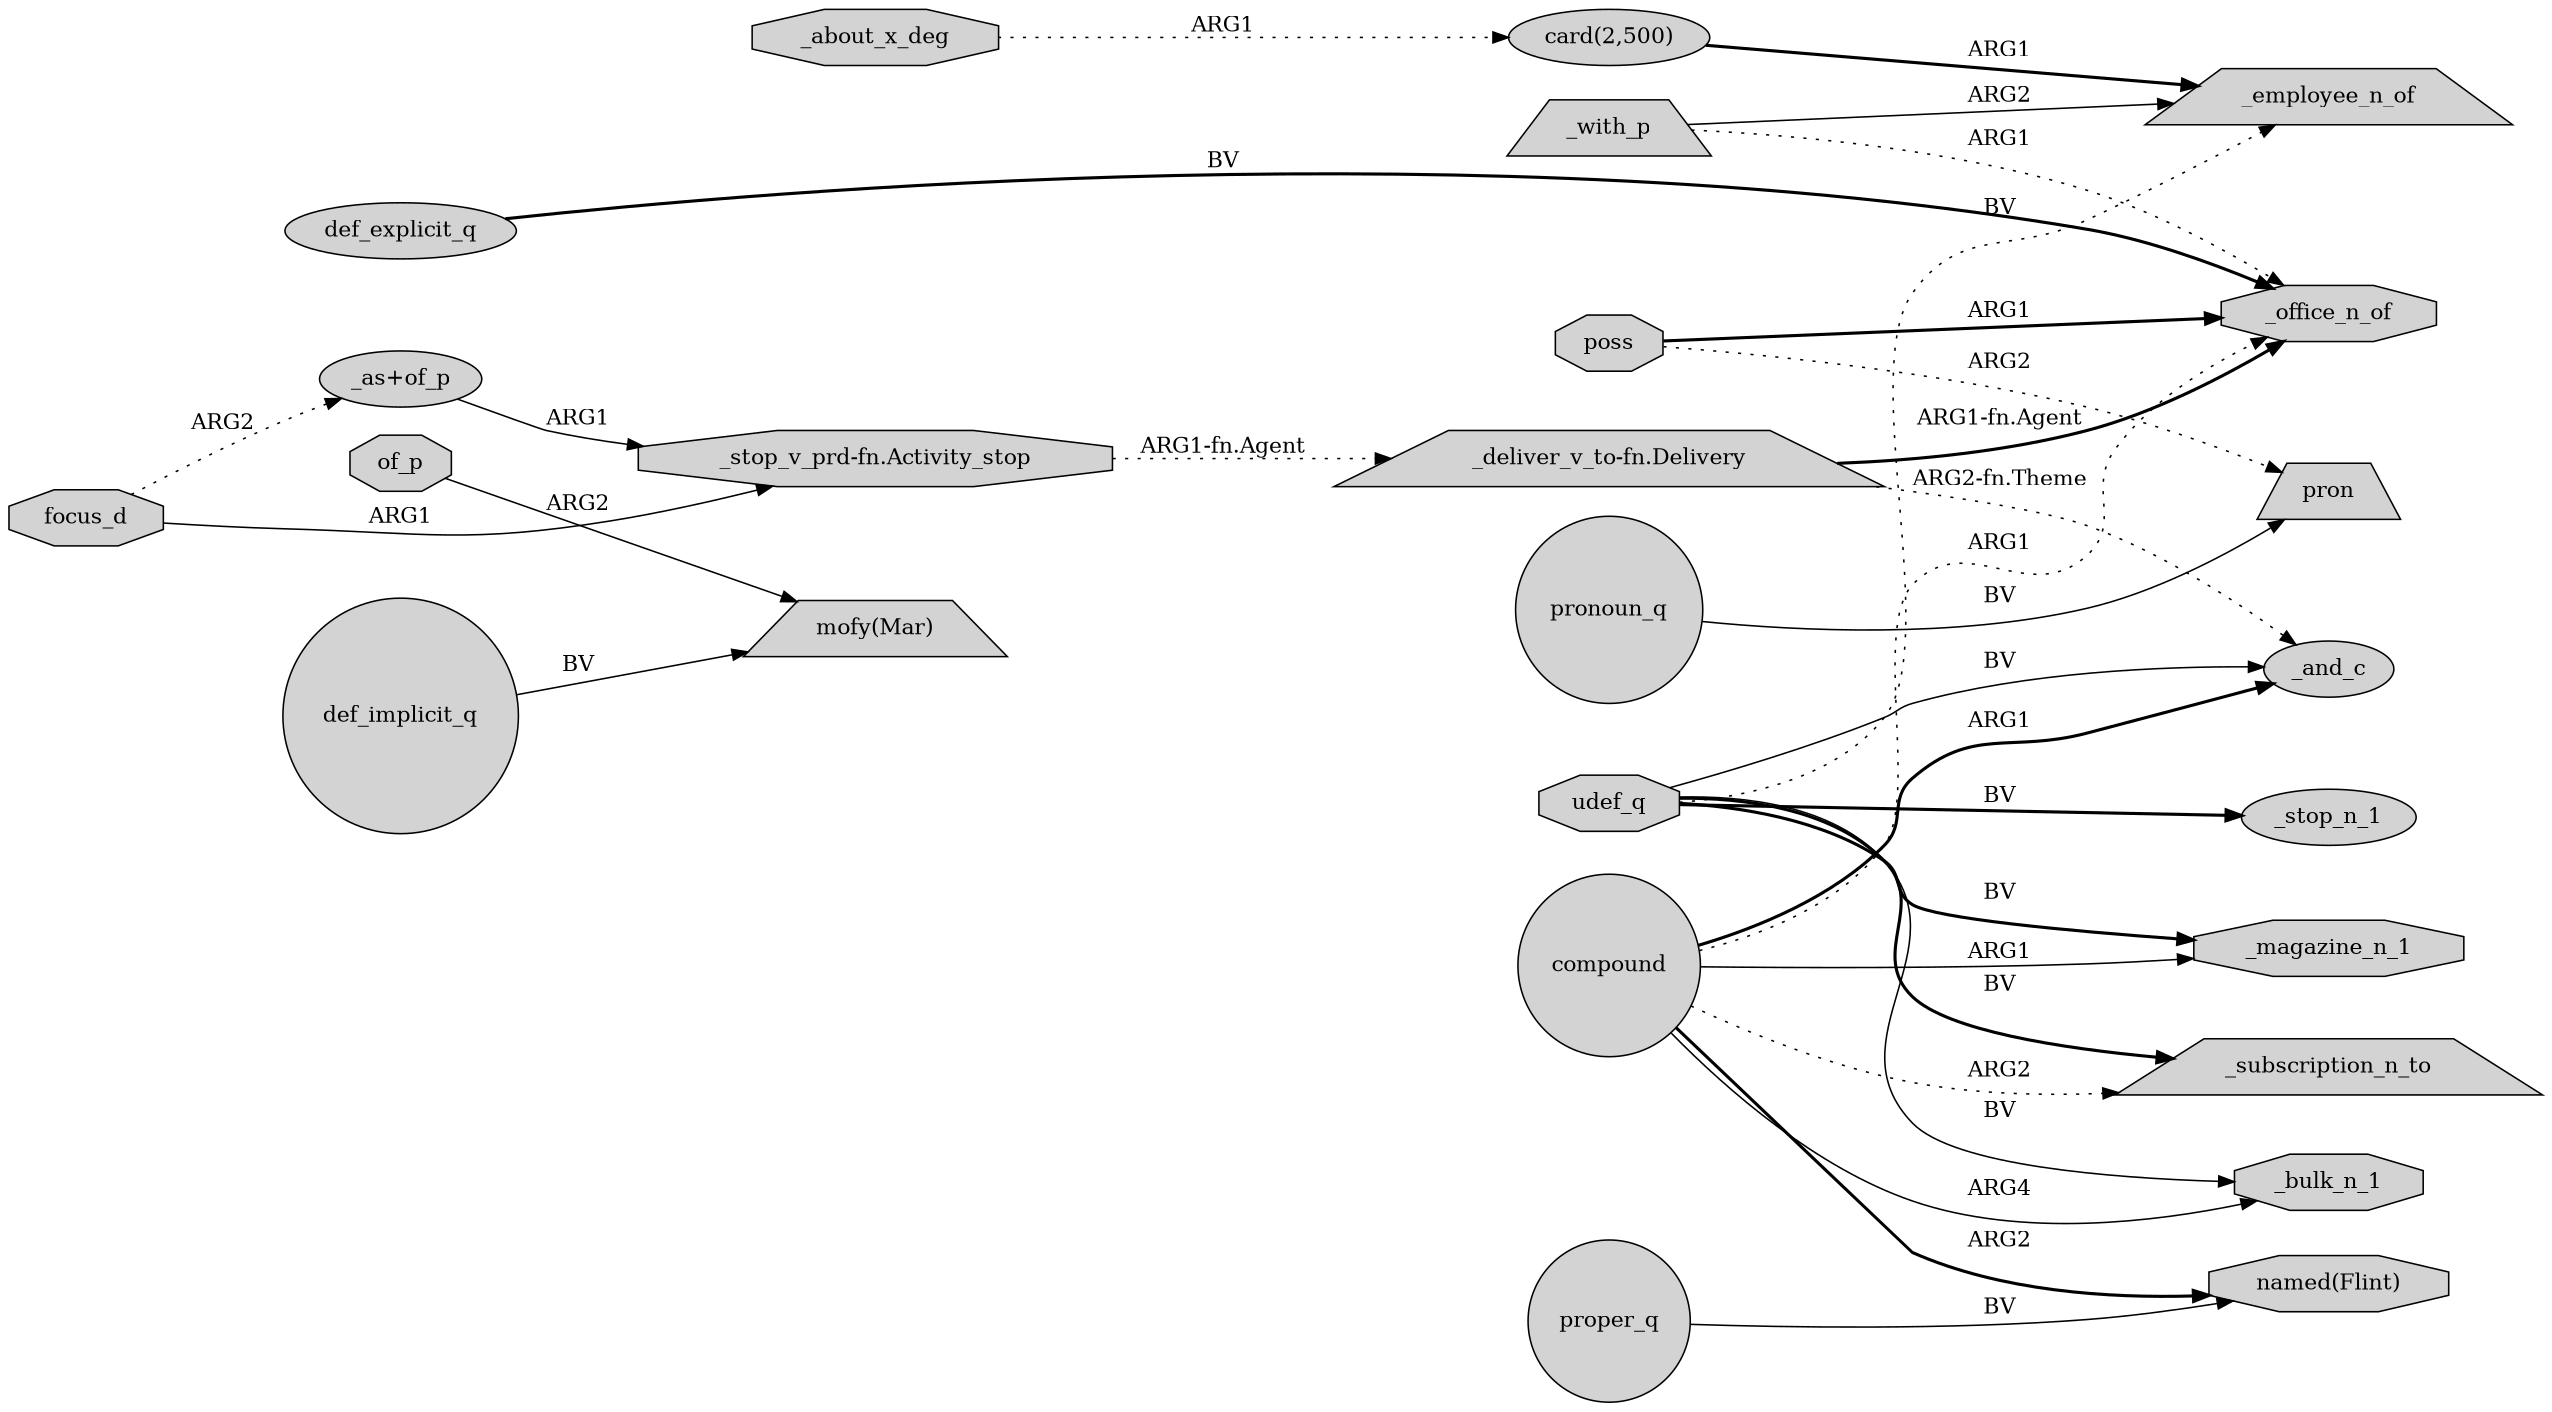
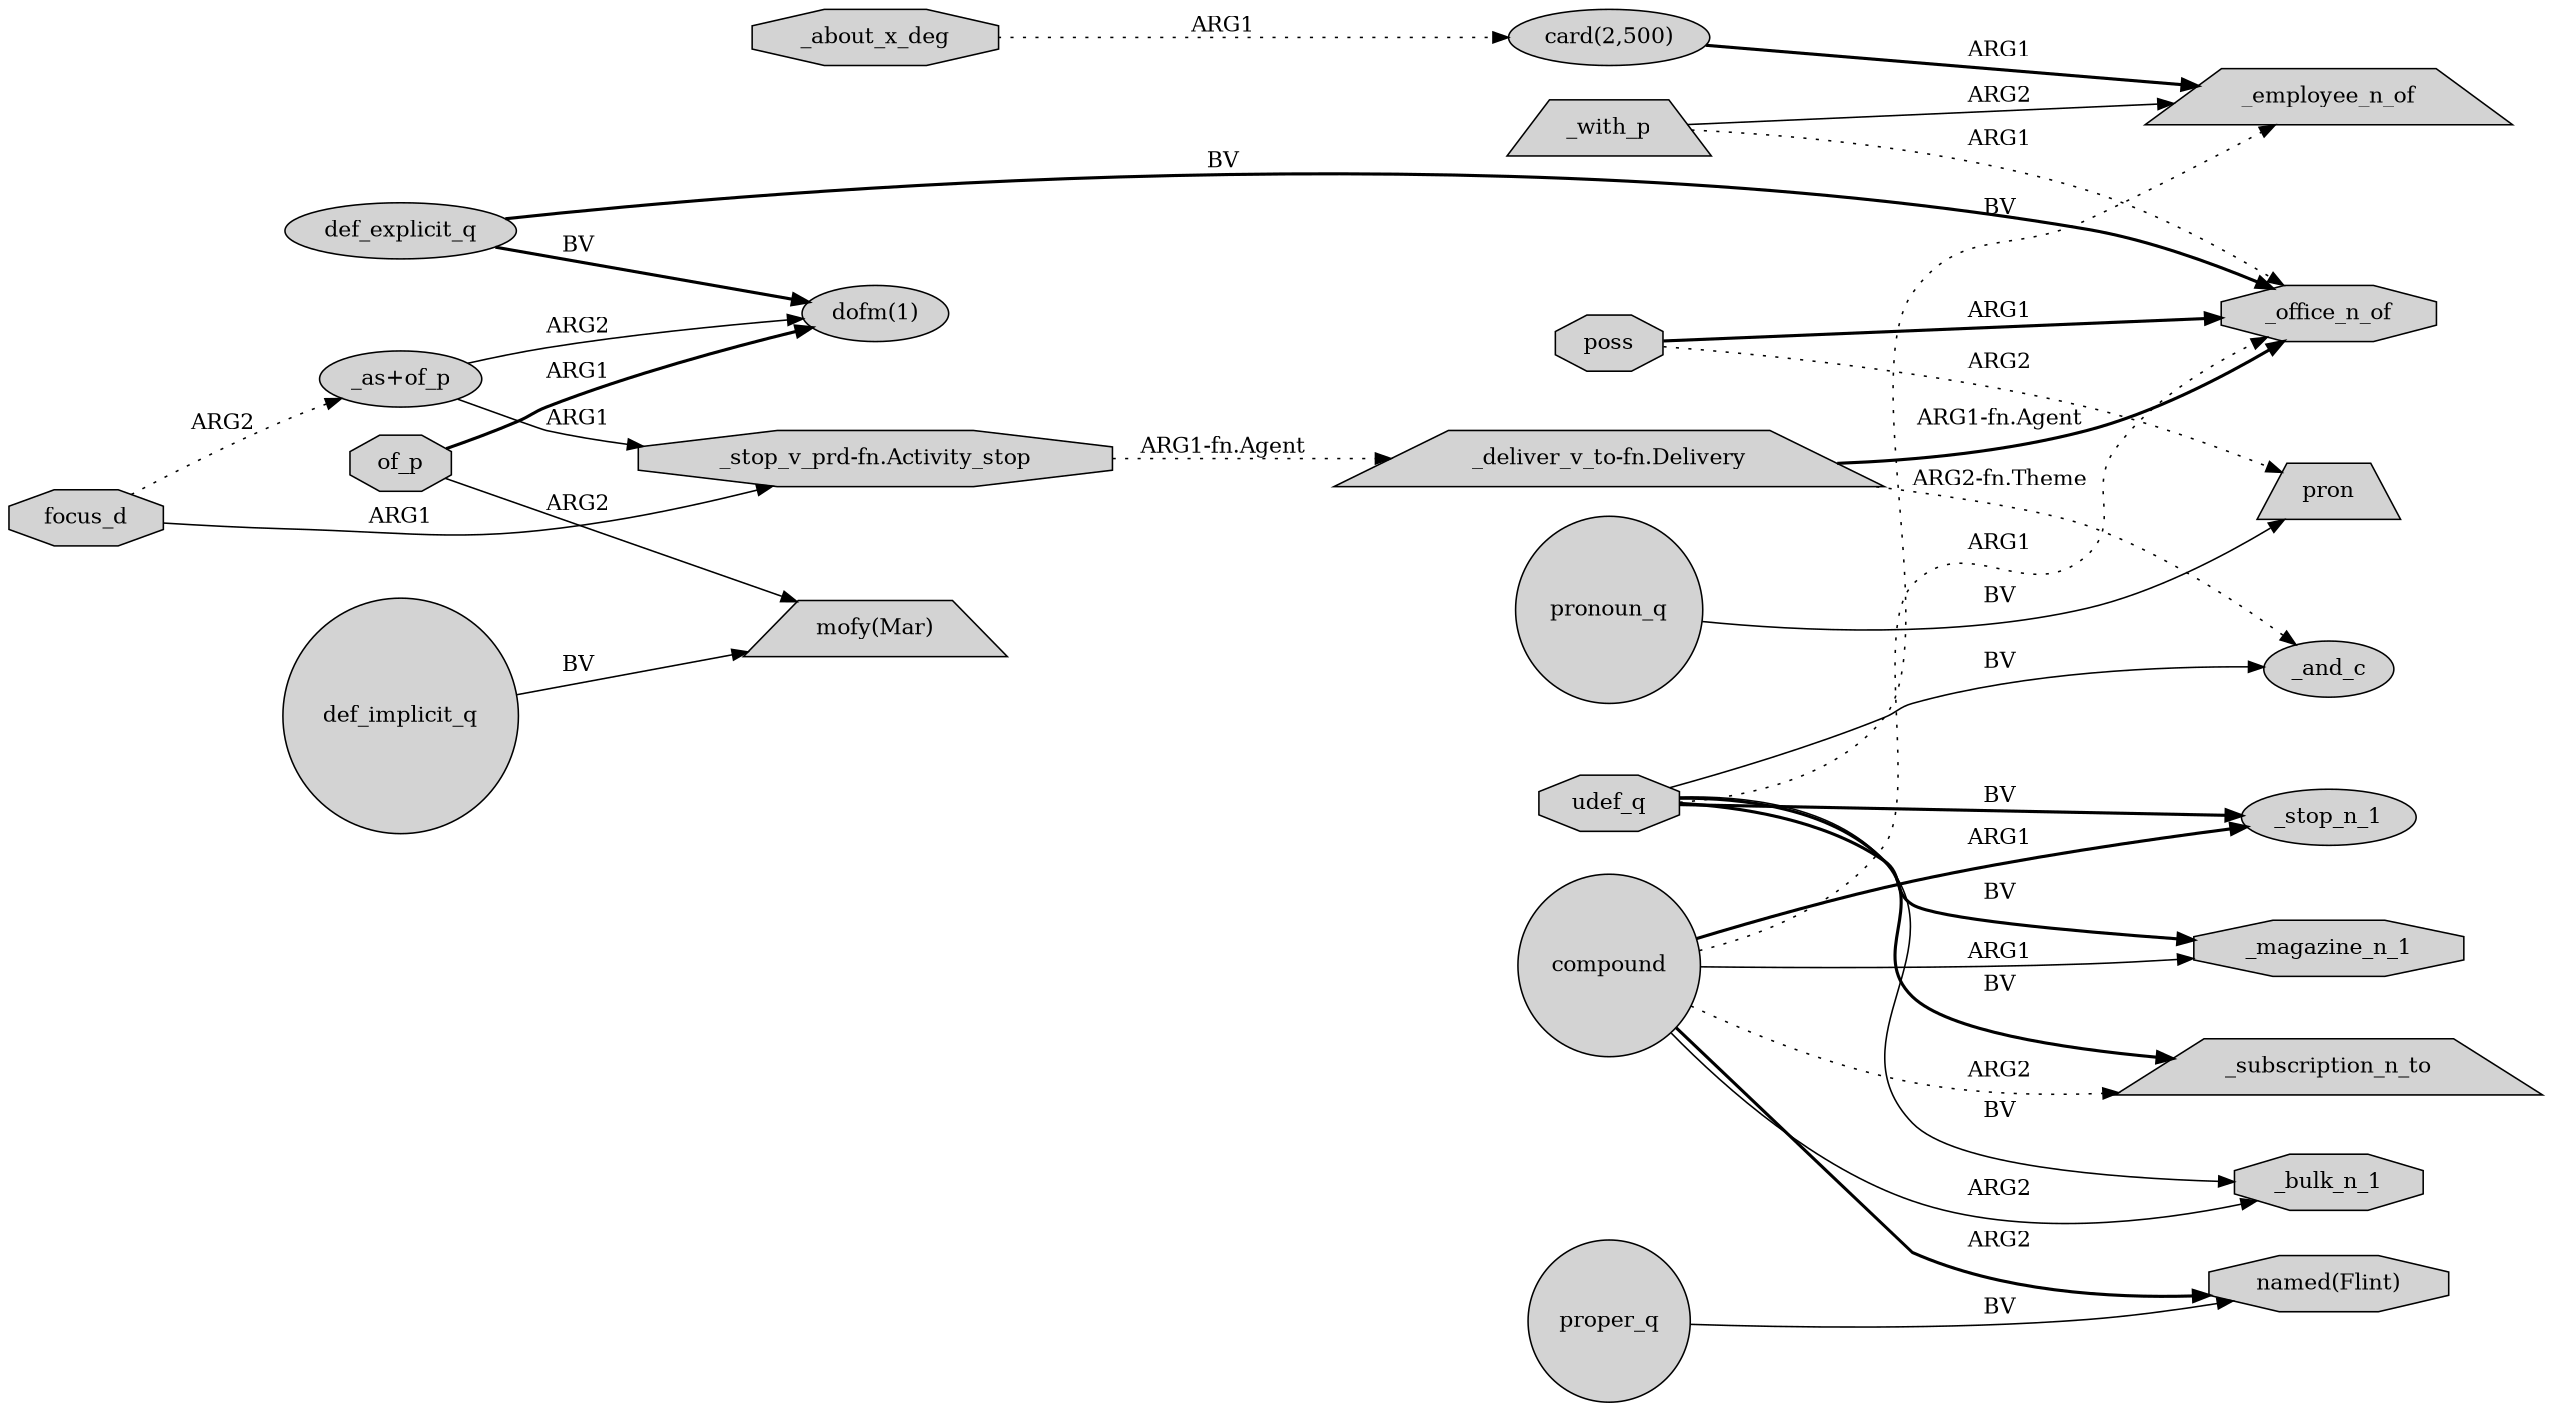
none -> (875, 314)
(1942, 758) -> (1961, 871)
(2000, 1189) -> (2000, 1189)
